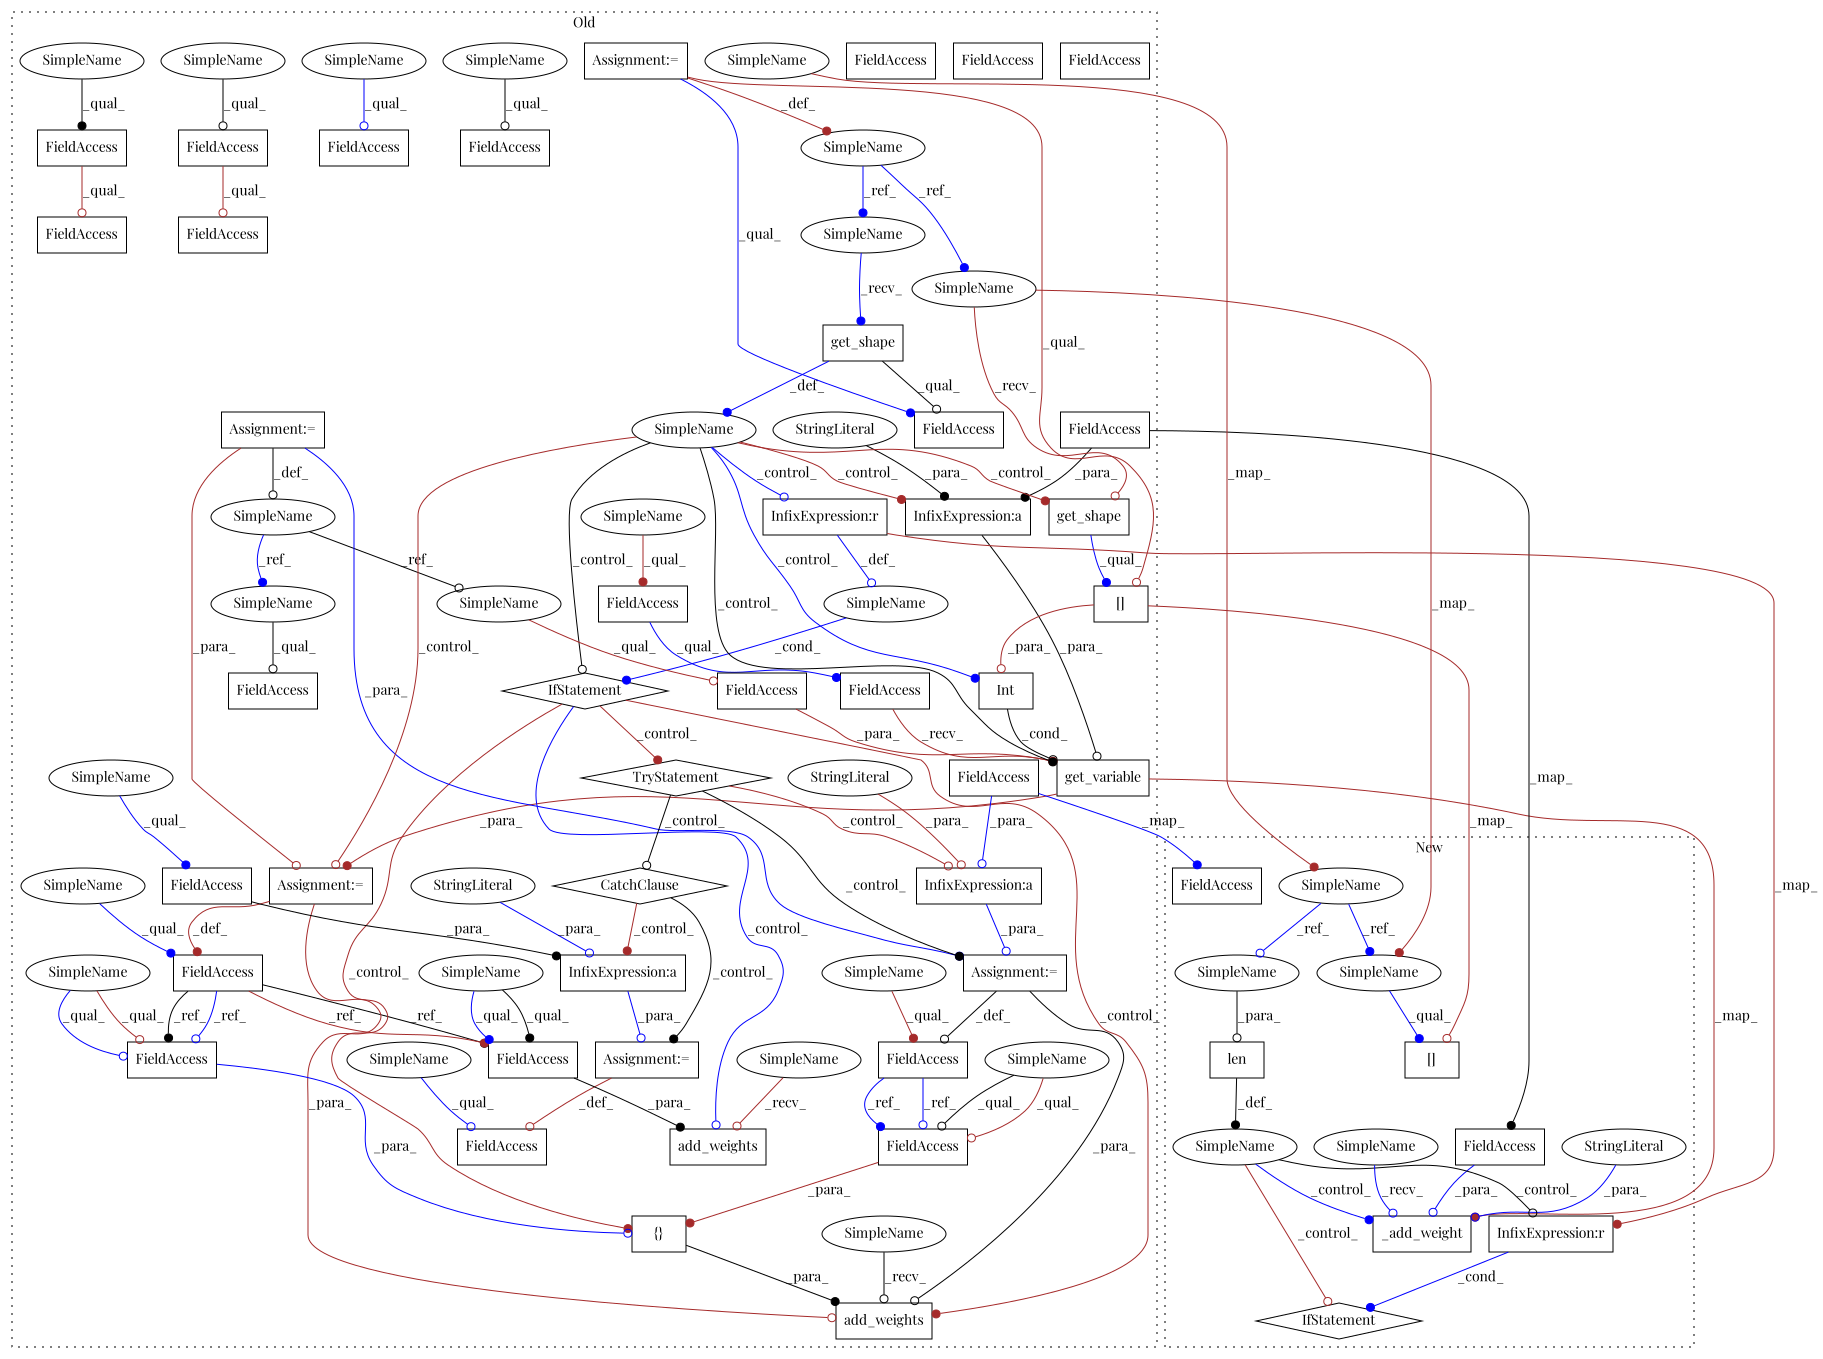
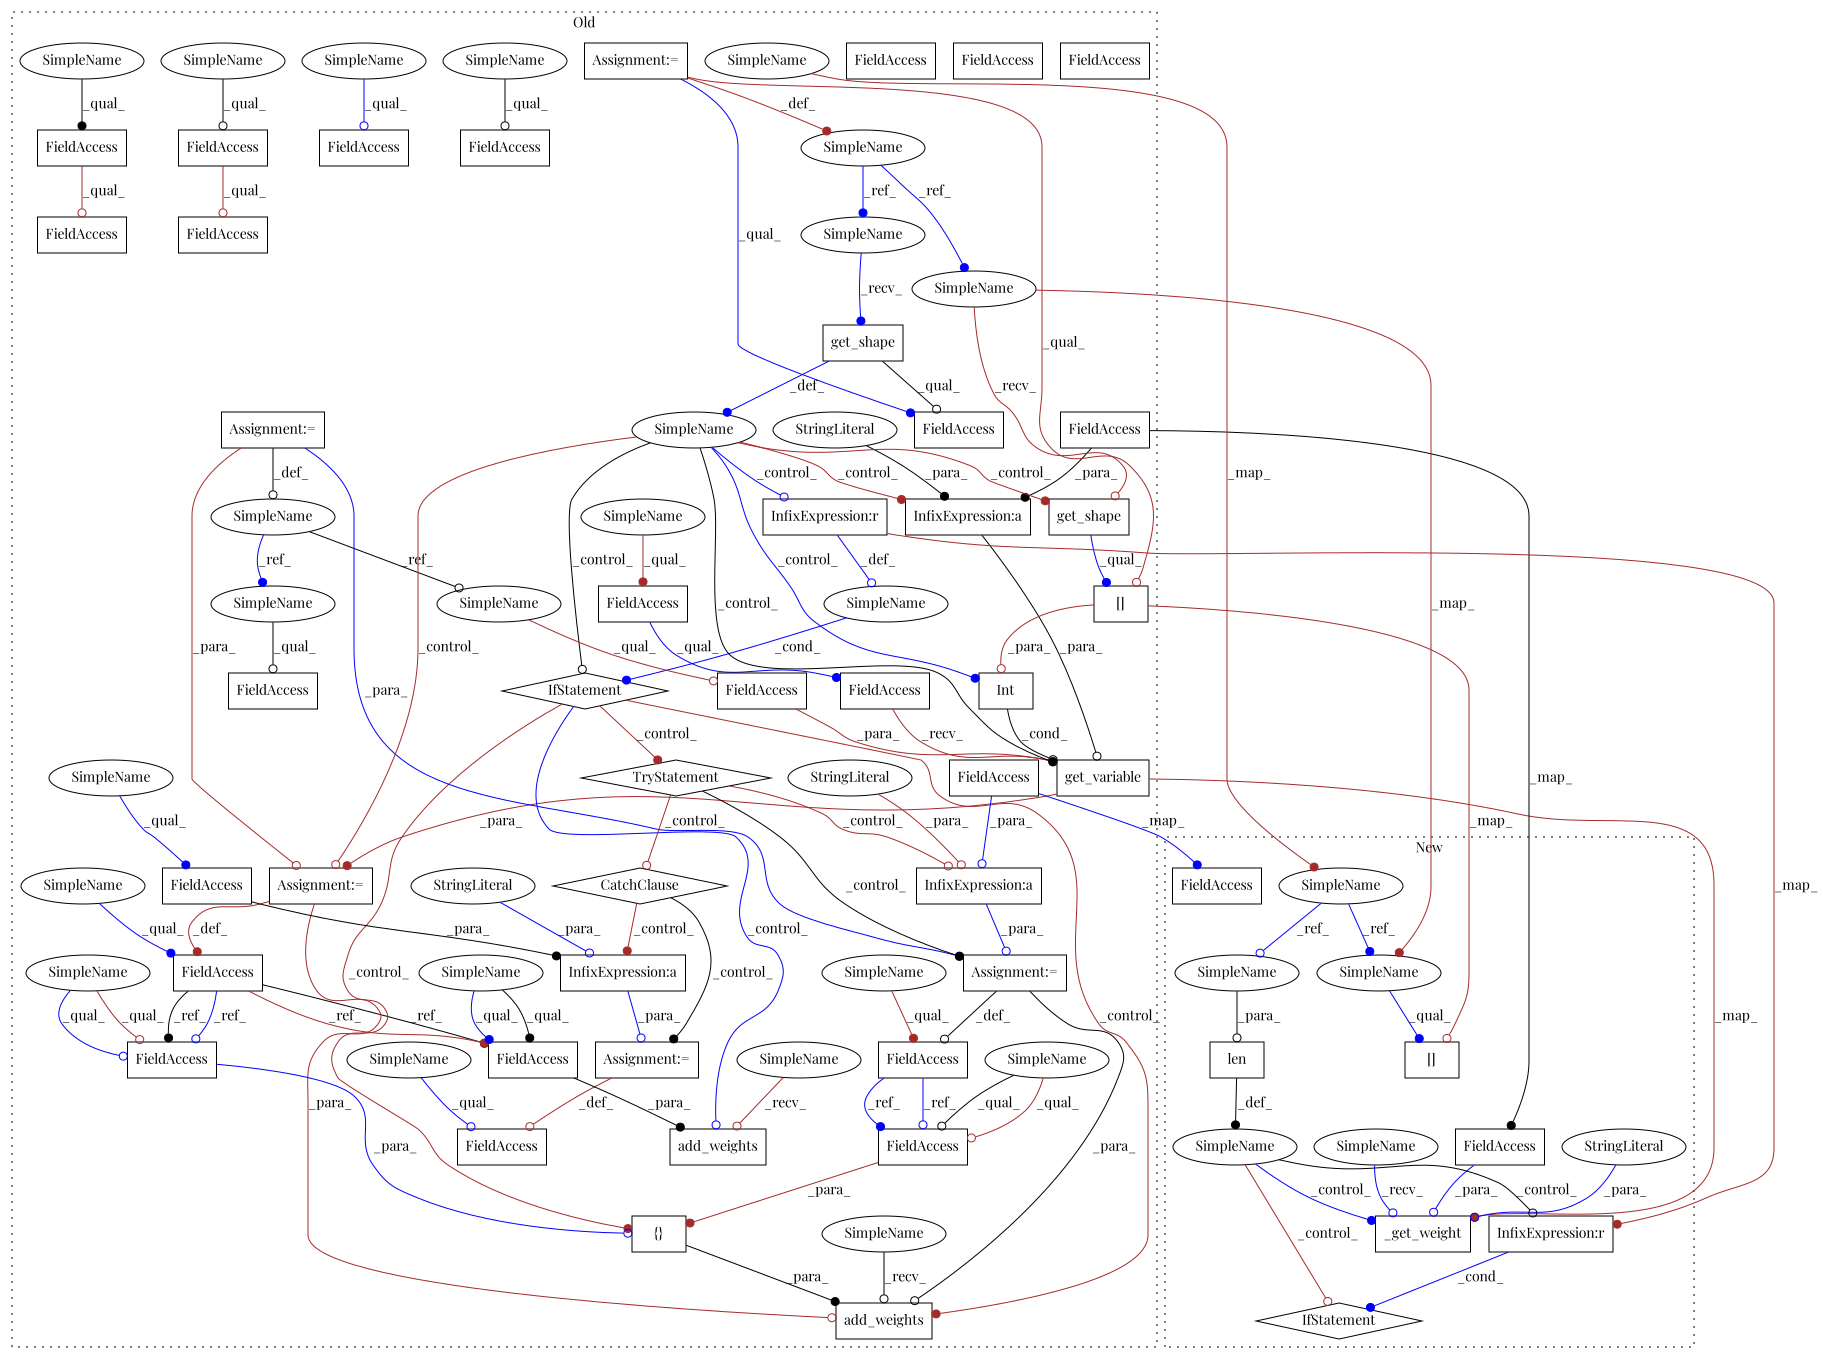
(661, 823) -> (661, 823)
(1422, 1234) -> (1423, 1234)
